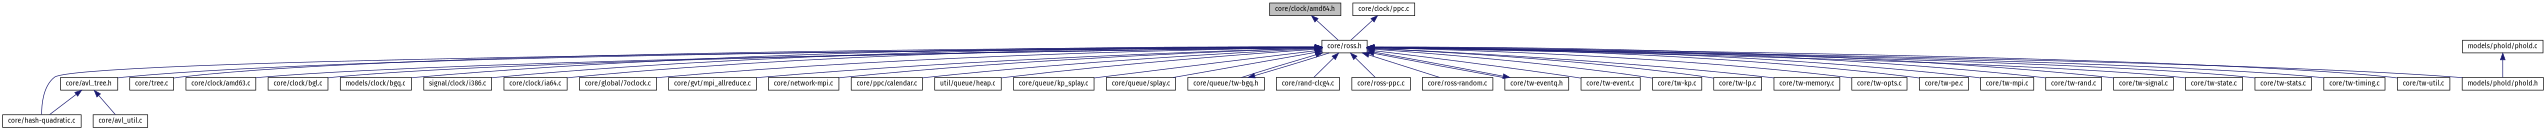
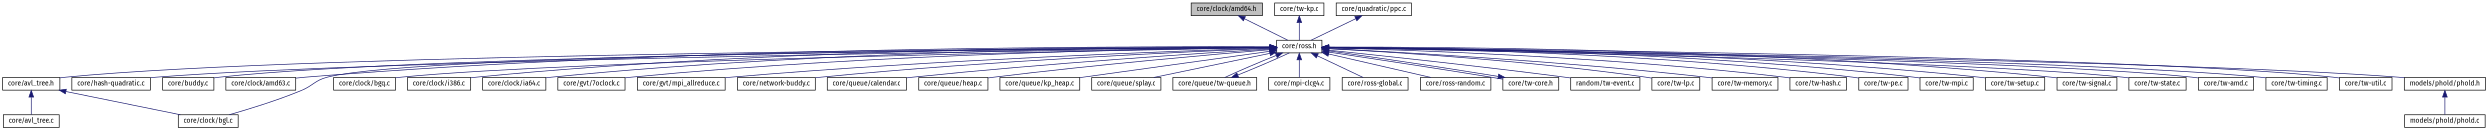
(1384, 9) -> (1374, 9)
(1514, 61) -> (1299, 31)
(2503, 69) -> (2445, 106)
(152, 84) -> (188, 84)
(376, 84) -> (365, 84)
(458, 84) -> (439, 84)
(618, 84) -> (591, 84)
(804, 84) -> (776, 84)
(887, 84) -> (867, 84)
(968, 84) -> (953, 84)
(1054, 84) -> (1040, 84)
(1226, 84) -> (1215, 84)
(1308, 84) -> (1299, 84)
(1381, 84) -> (1375, 84)
(1537, 84) -> (1531, 84)
(1611, 84) -> (1605, 84)
(1879, 84) -> (1818, 84)
(2074, 84) -> (2015, 84)
(2283, 84) -> (2226, 84)
(63, 104) -> (123, 103)
(120, 121) -> (31, 121)
